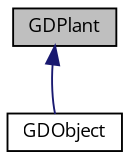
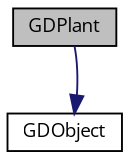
(52, 89) -> (77, 70)
